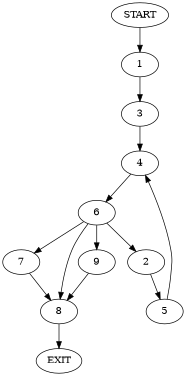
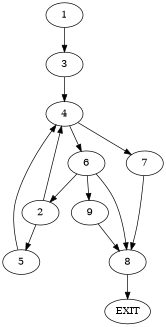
(140, 15) -> none
none -> (52, 167)
(62, 236) -> (102, 137)
